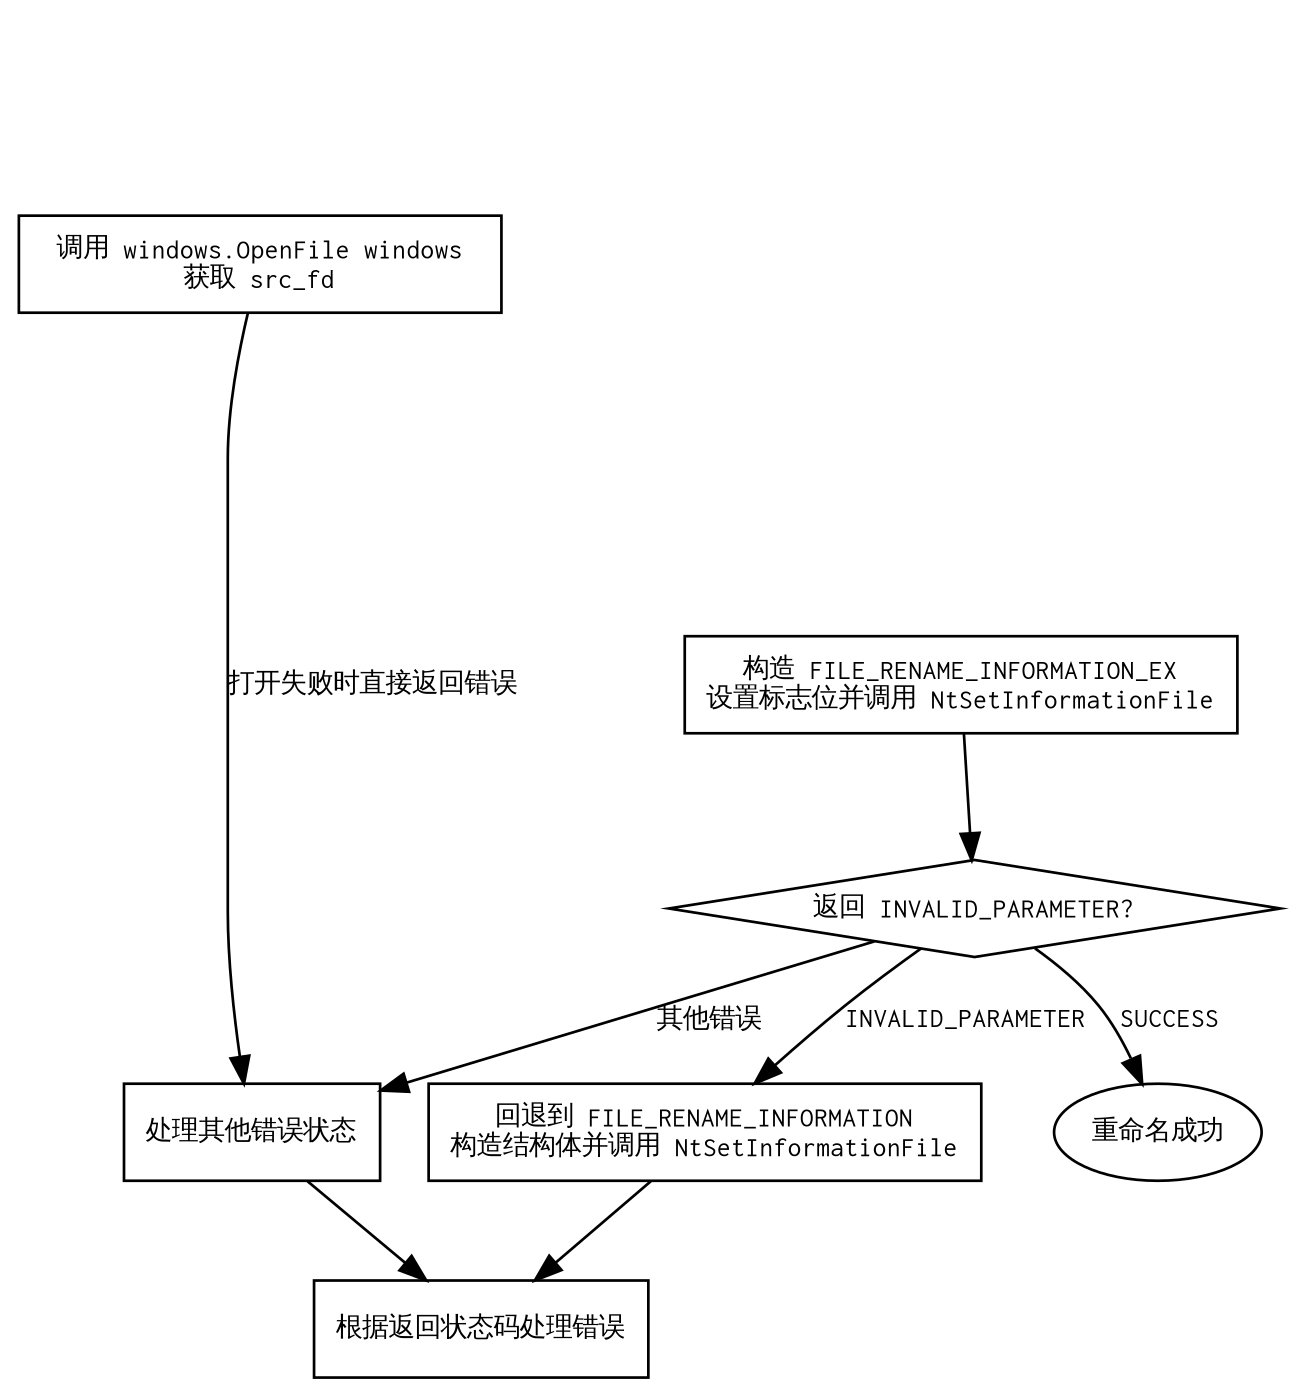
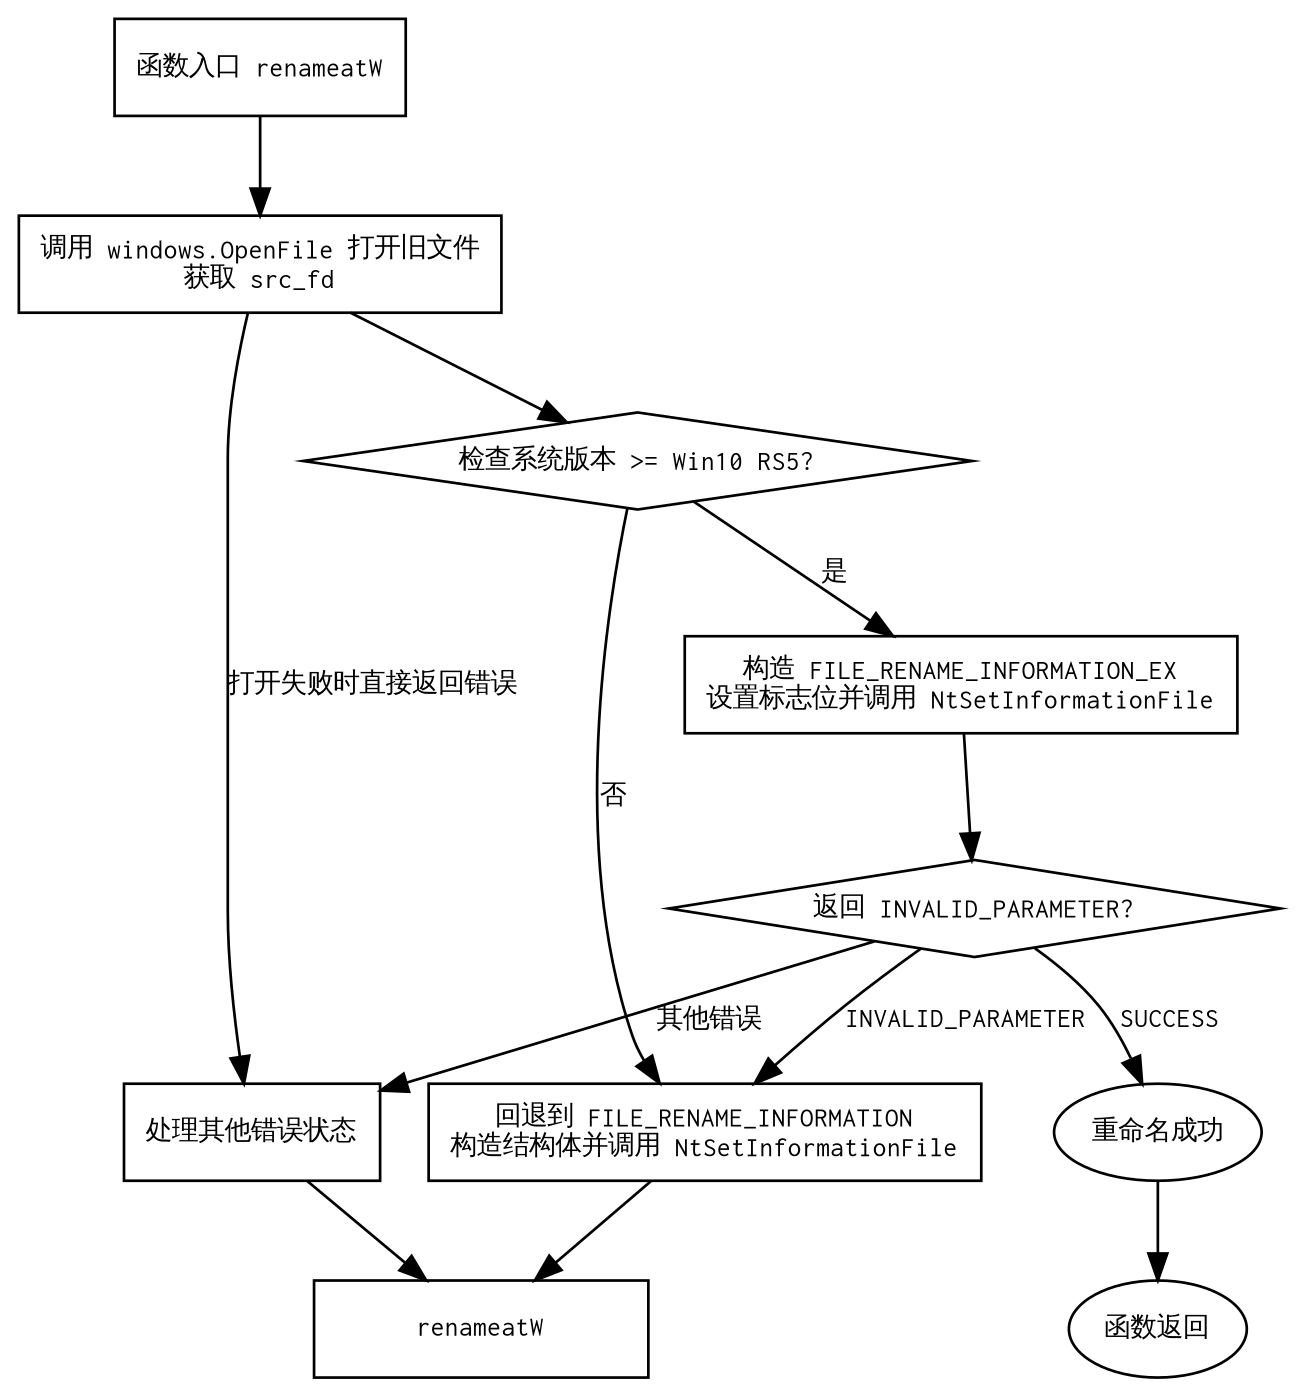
none -> (260, 67)
(260, 264) -> (260, 264)
none -> (638, 461)
(481, 1329) -> (481, 1329)
none -> (1158, 1329)
